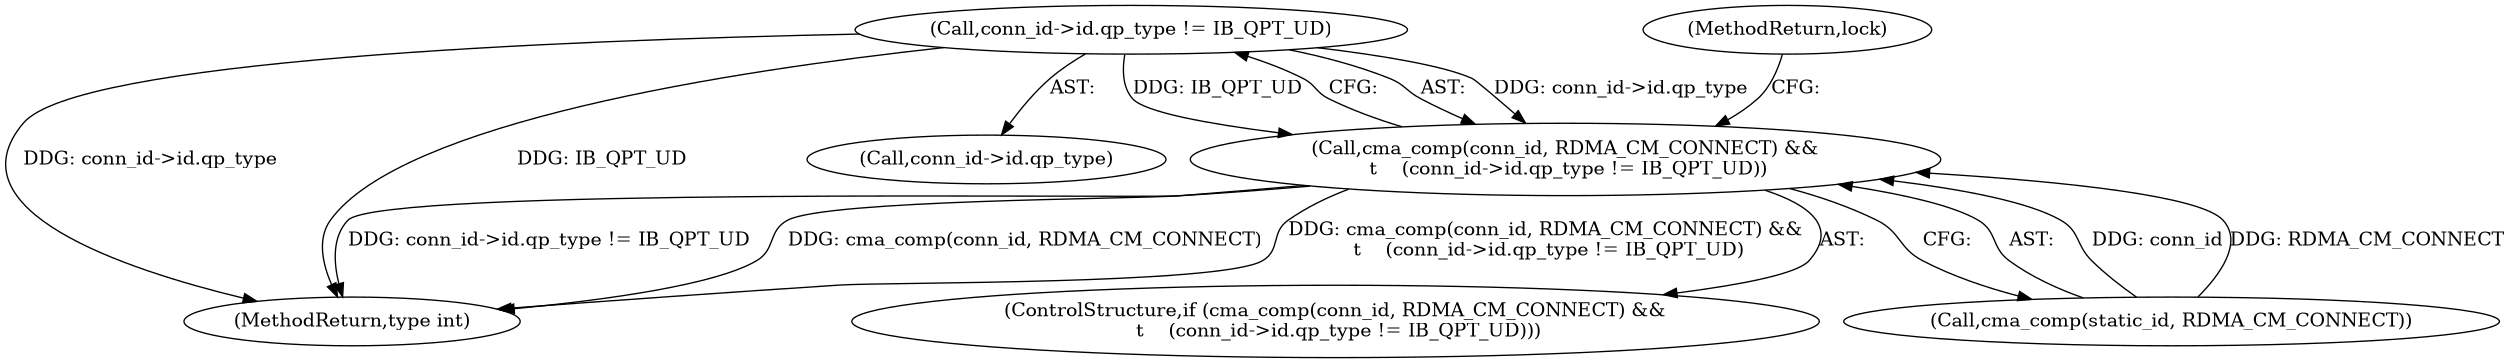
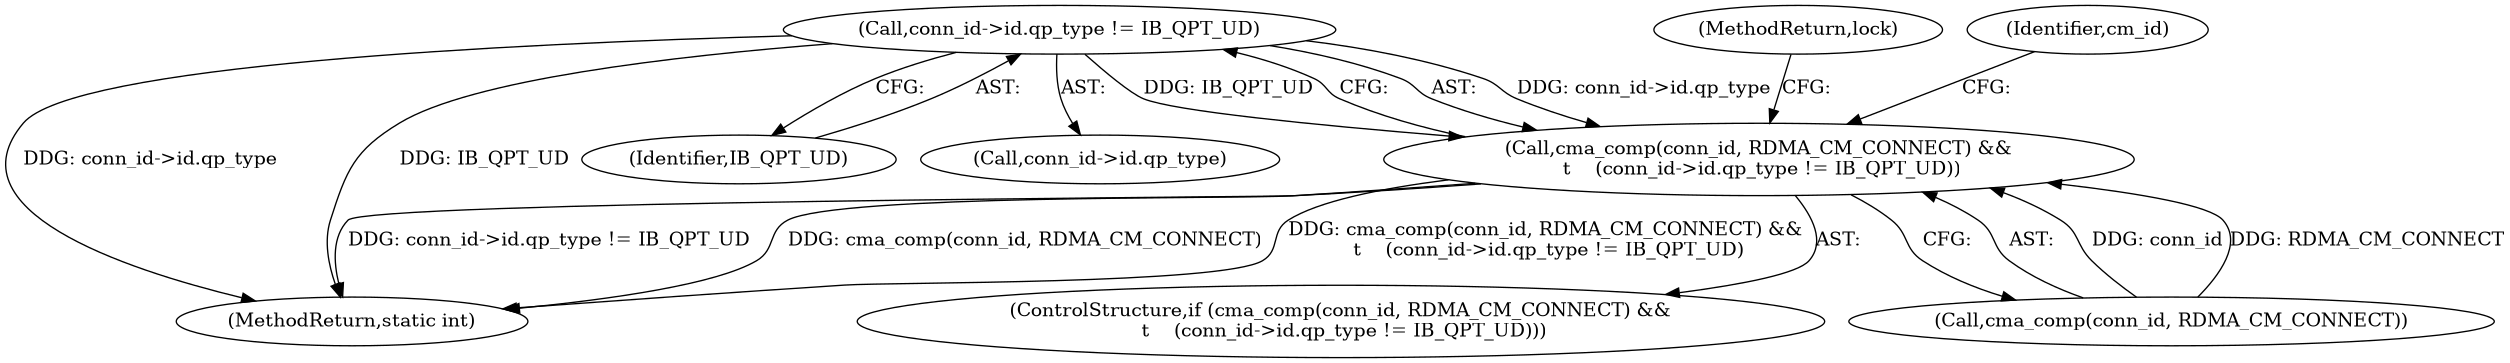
none -> (2088, 30)
none -> (739, 159)
(352, 321) -> (352, 321)
(2172, 321) -> (2172, 321)
